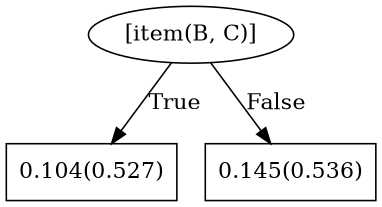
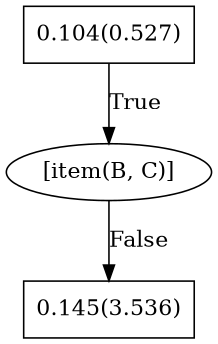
(146, 97) -> (109, 96)
(291, 172) -> (109, 310)
